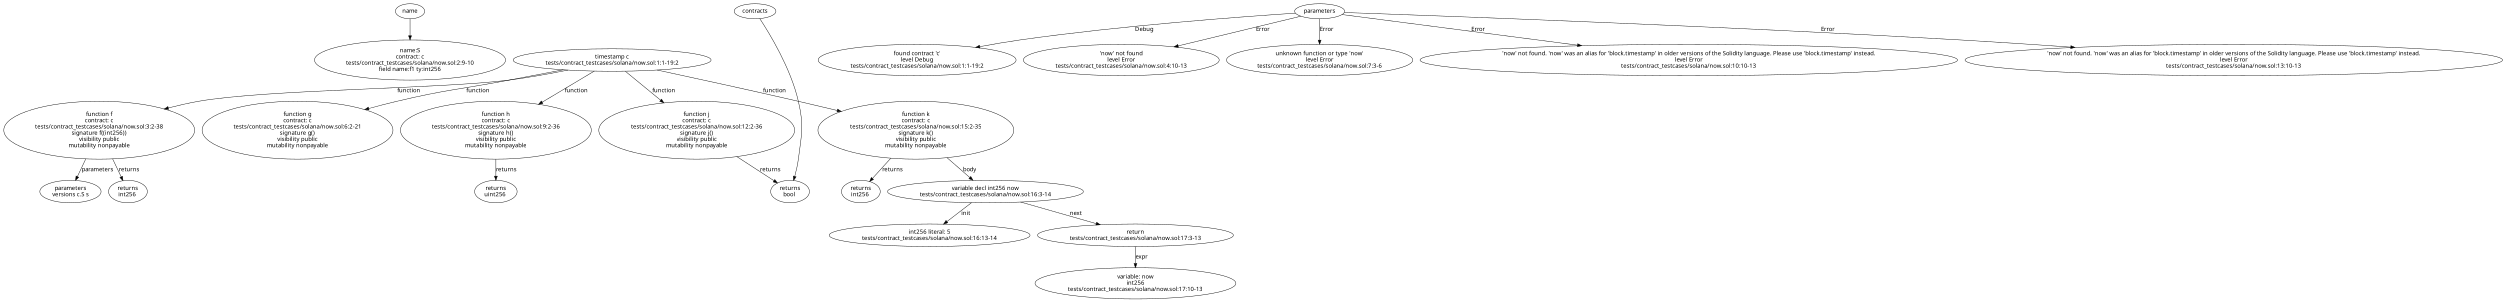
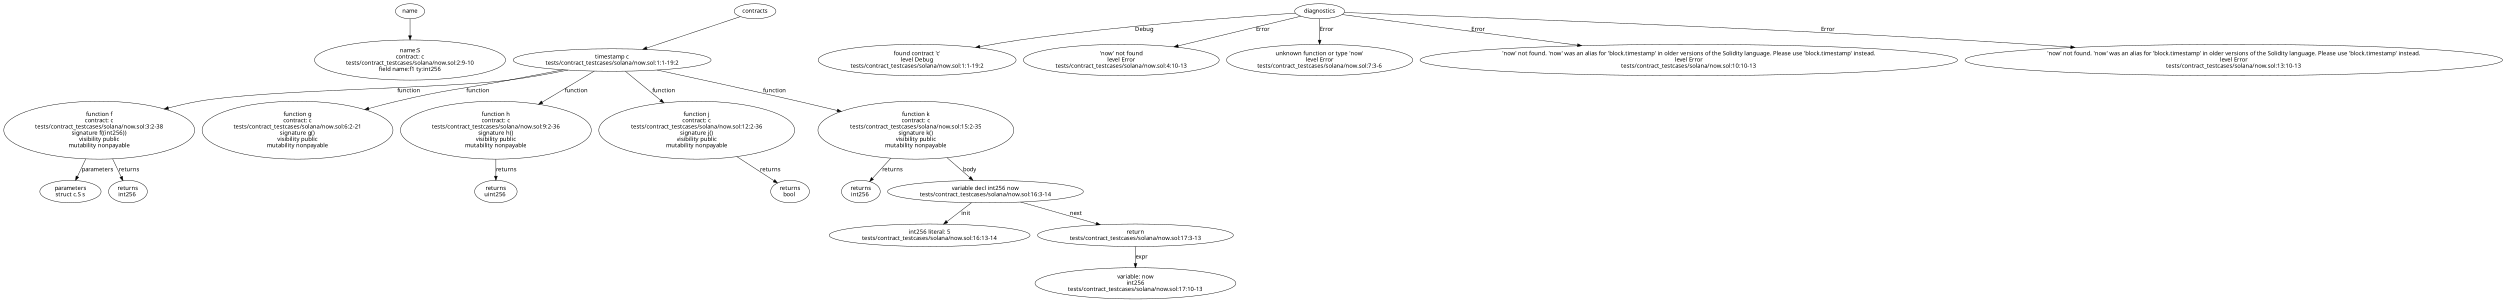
(1320, 11) -> (1320, 11)
(796, 94) -> (694, 32)
(70, 192) -> (70, 192)
